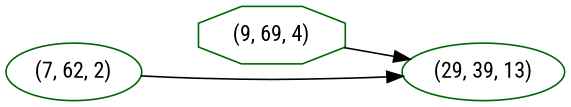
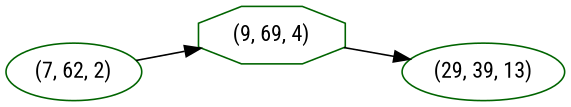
(264, 79) -> (160, 56)
